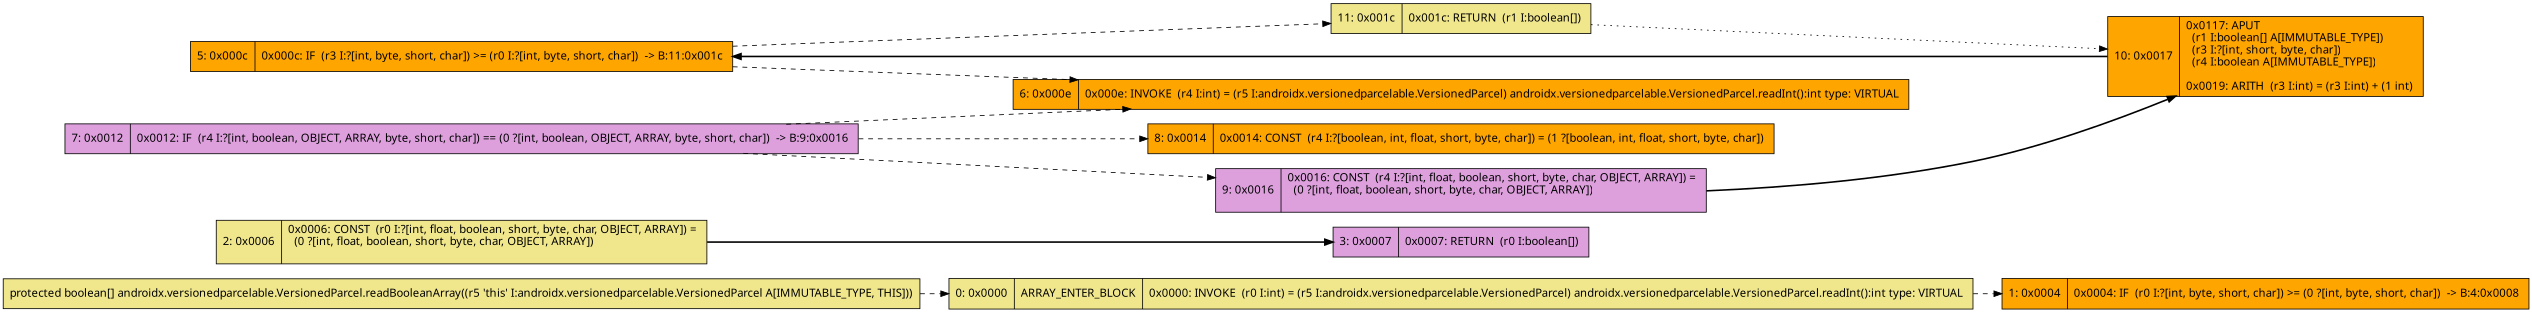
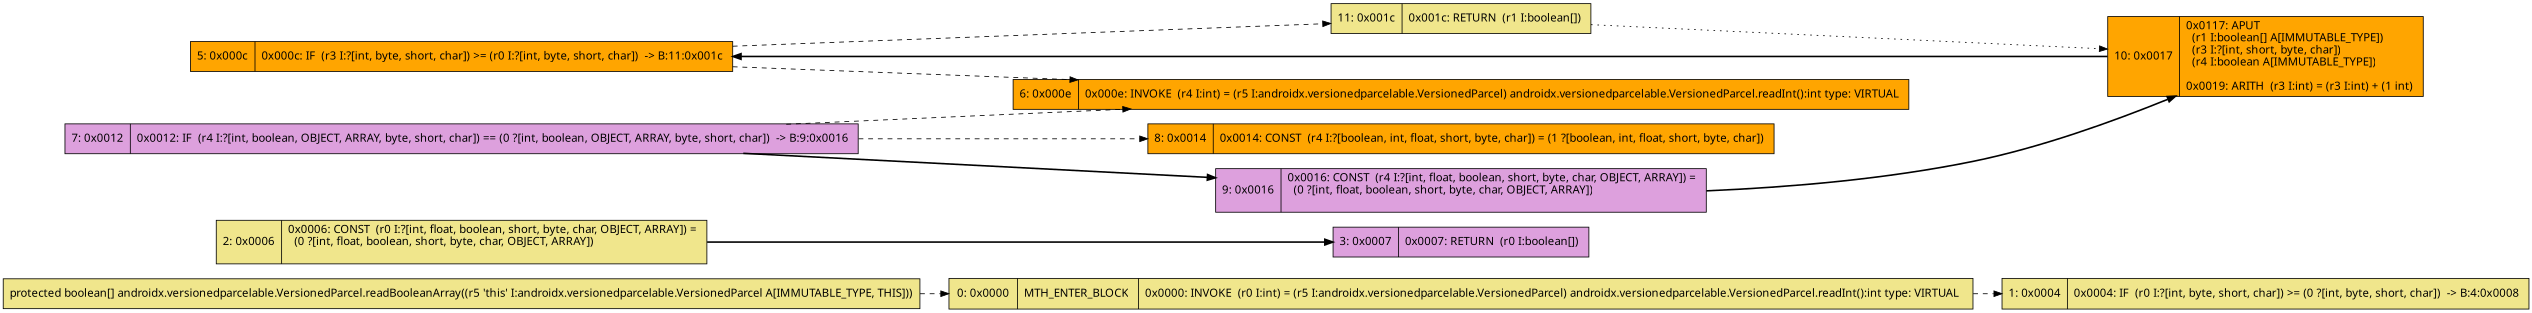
(975, 165) -> (975, 165)
(1078, 293) -> (1076, 293)
(2265, 294) -> (2265, 294)
